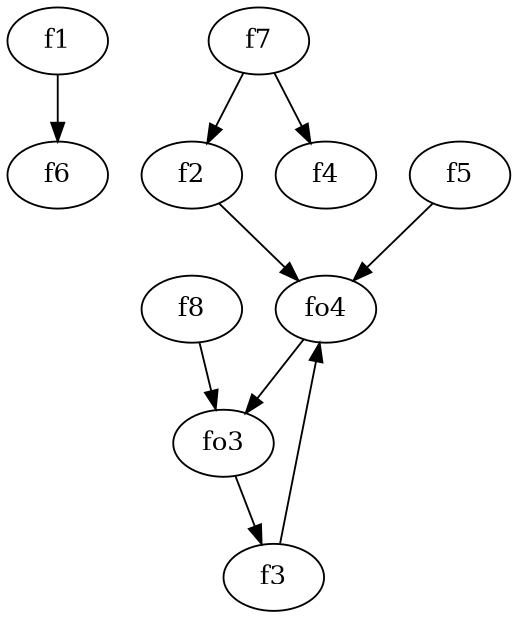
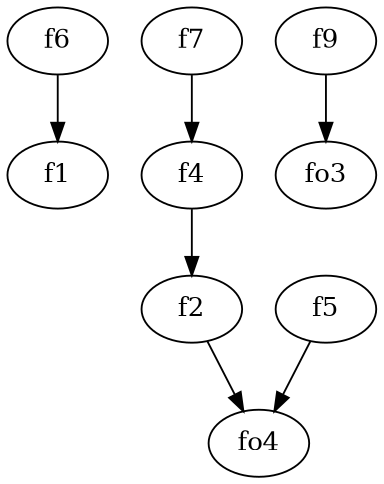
(58, 99) -> (58, 99)
(230, 100) -> (192, 233)
(192, 309) -> (326, 41)
(281, 369) -> none
(274, 577) -> none
